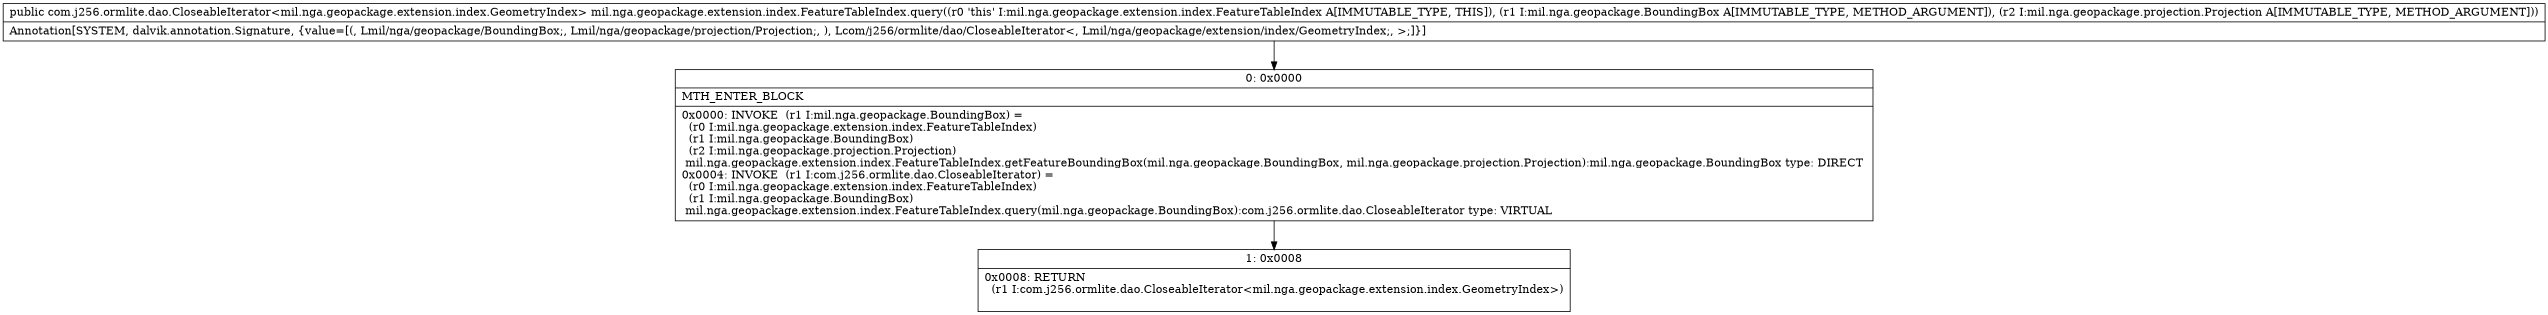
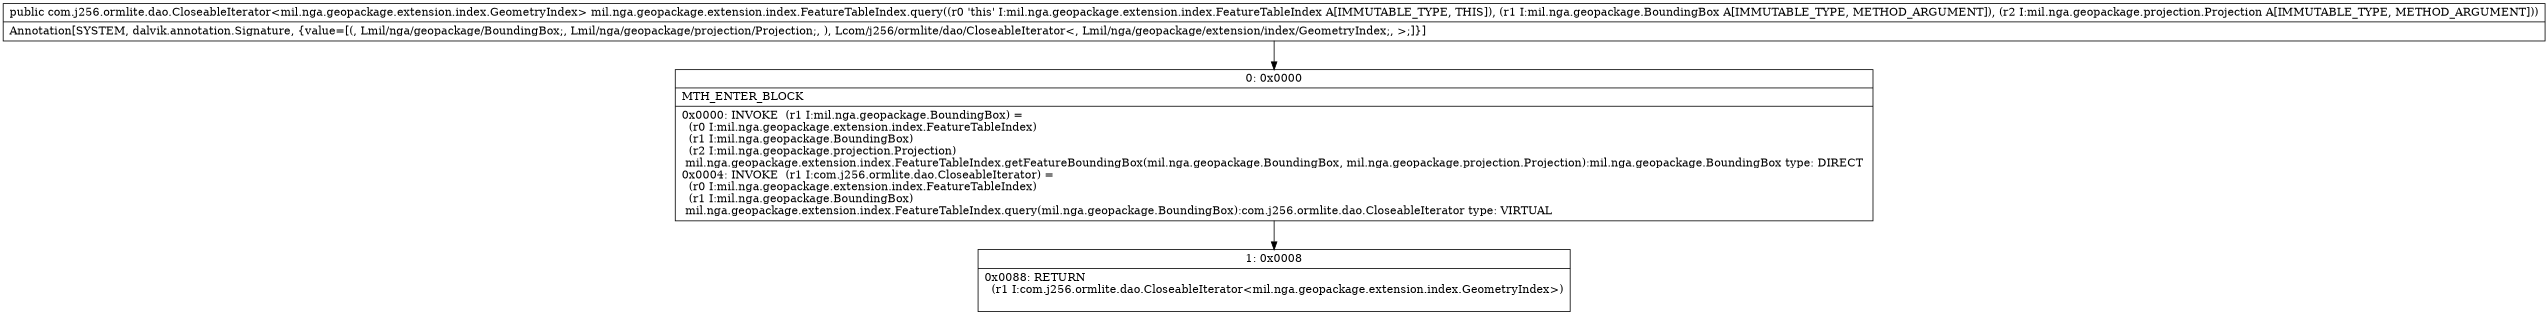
(1039, 278) -> (1039, 278)
